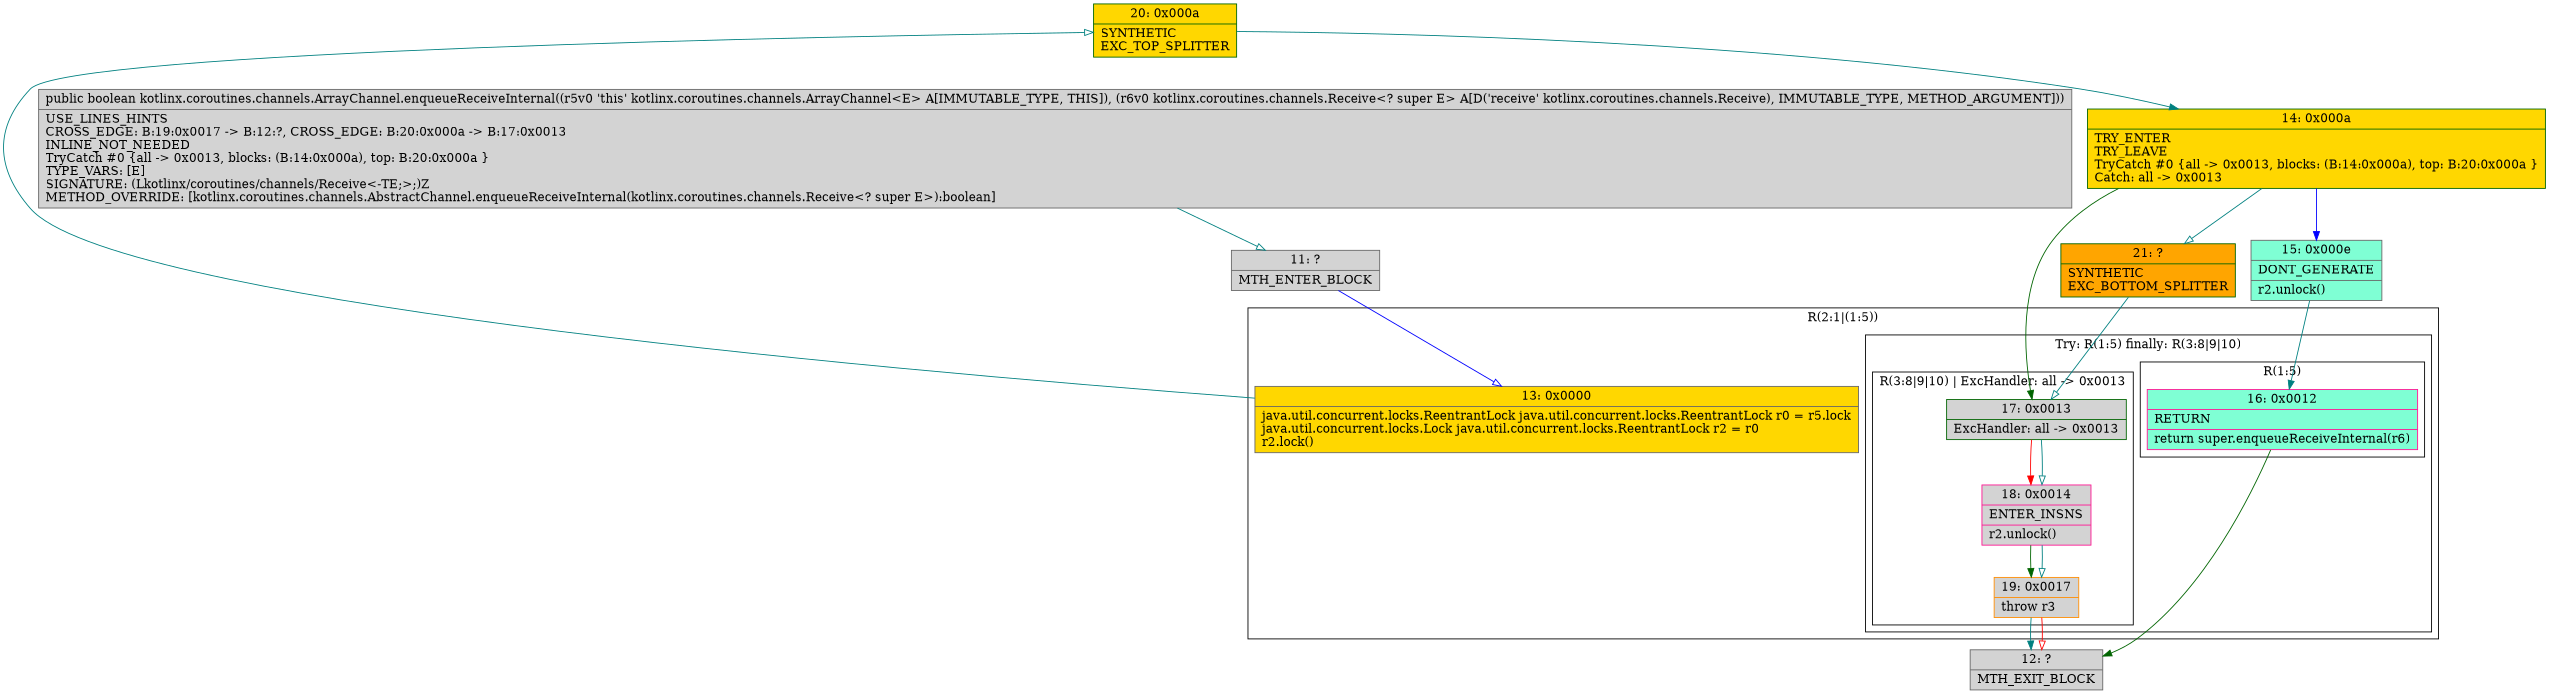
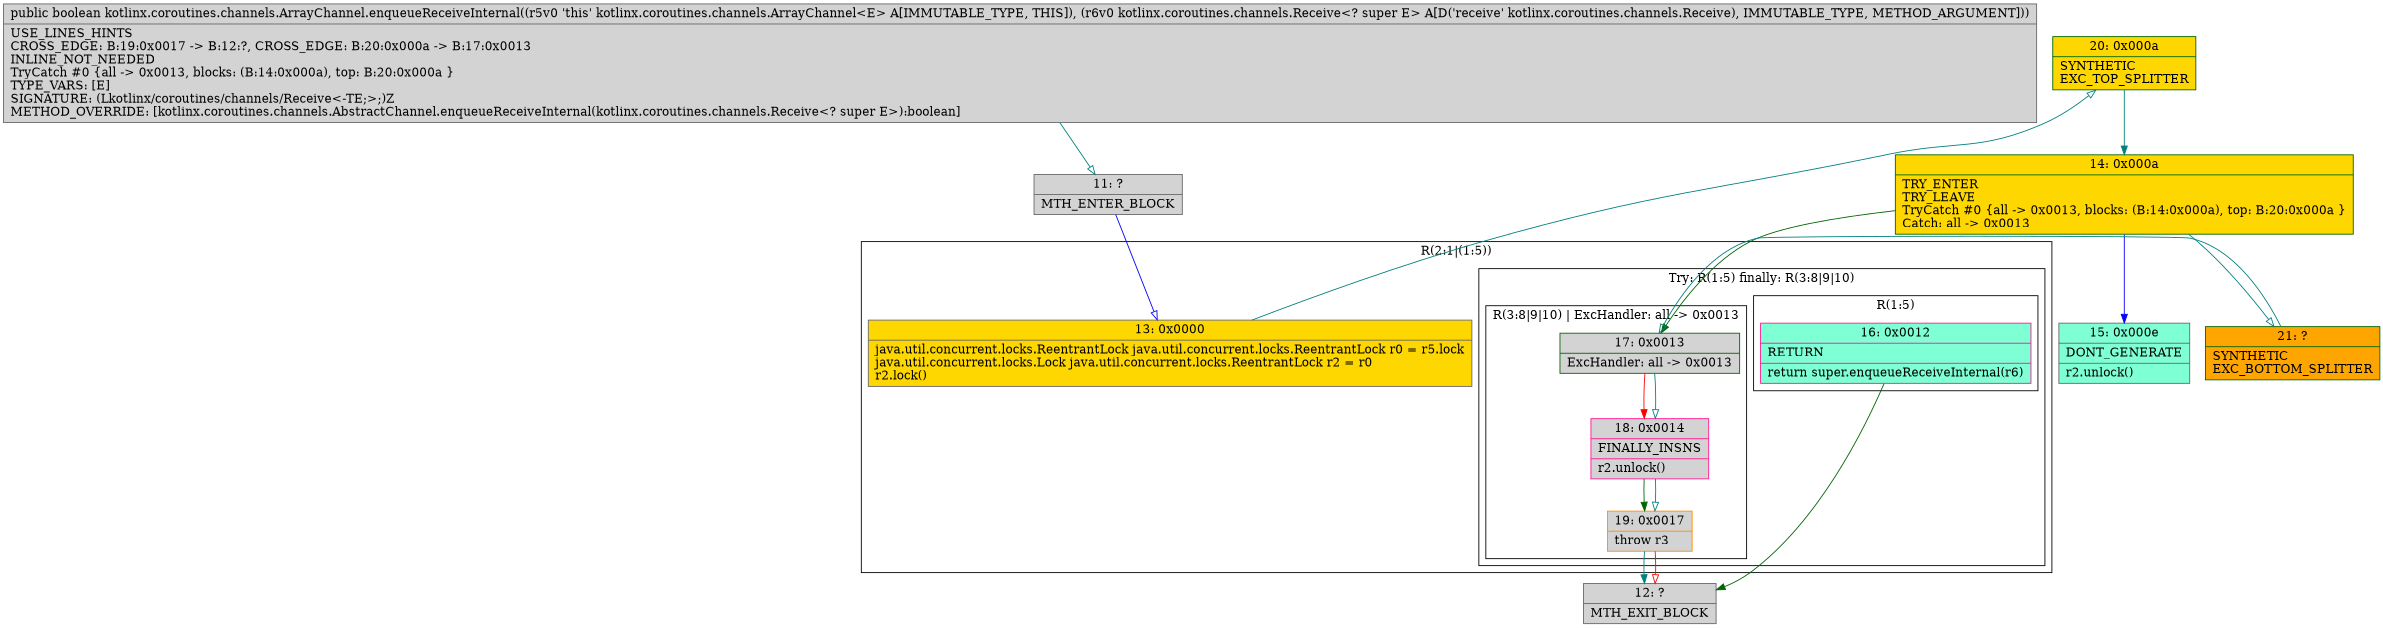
(2300, 341) -> none
(2036, 515) -> (1650, 448)
